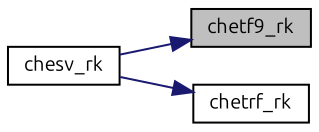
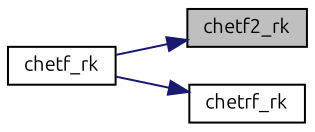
(251, 28) -> (247, 28)
(64, 66) -> (62, 66)
